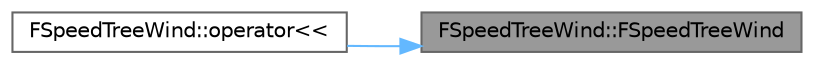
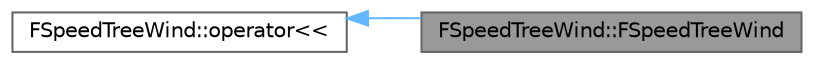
(374, 46) -> (395, 18)
